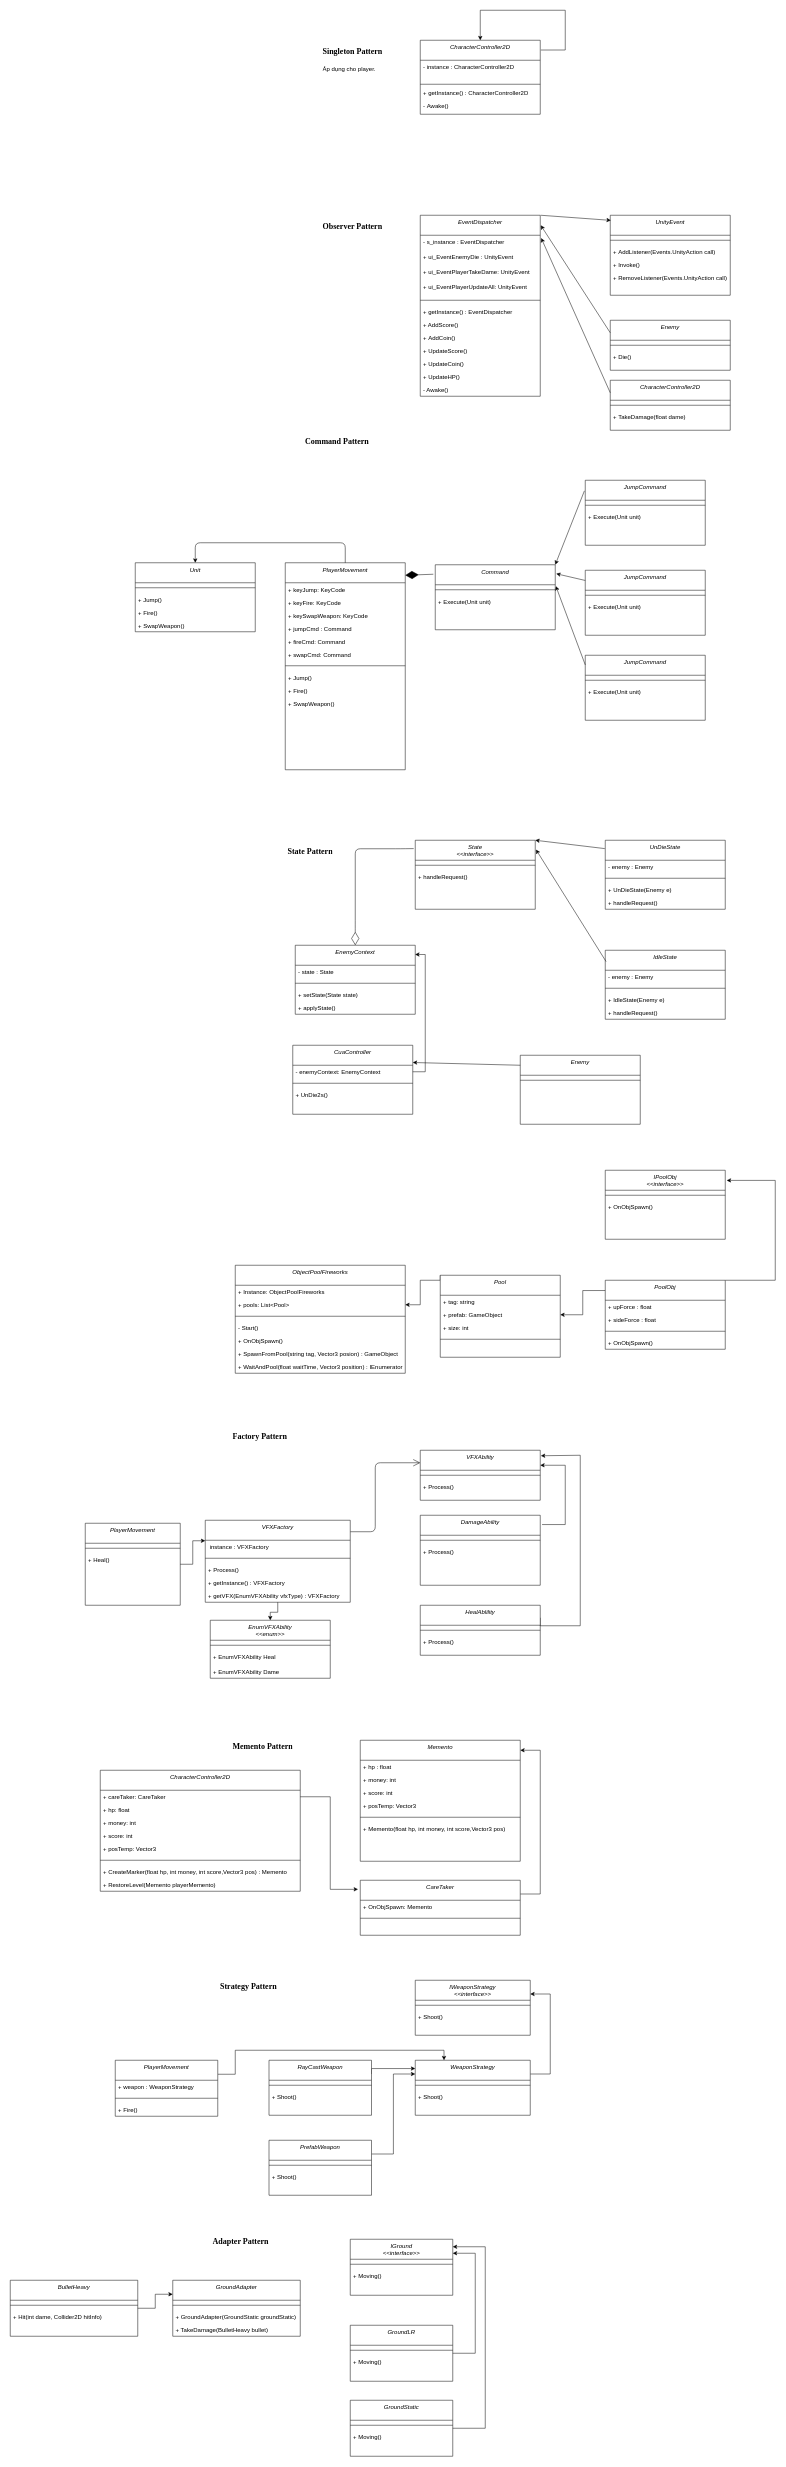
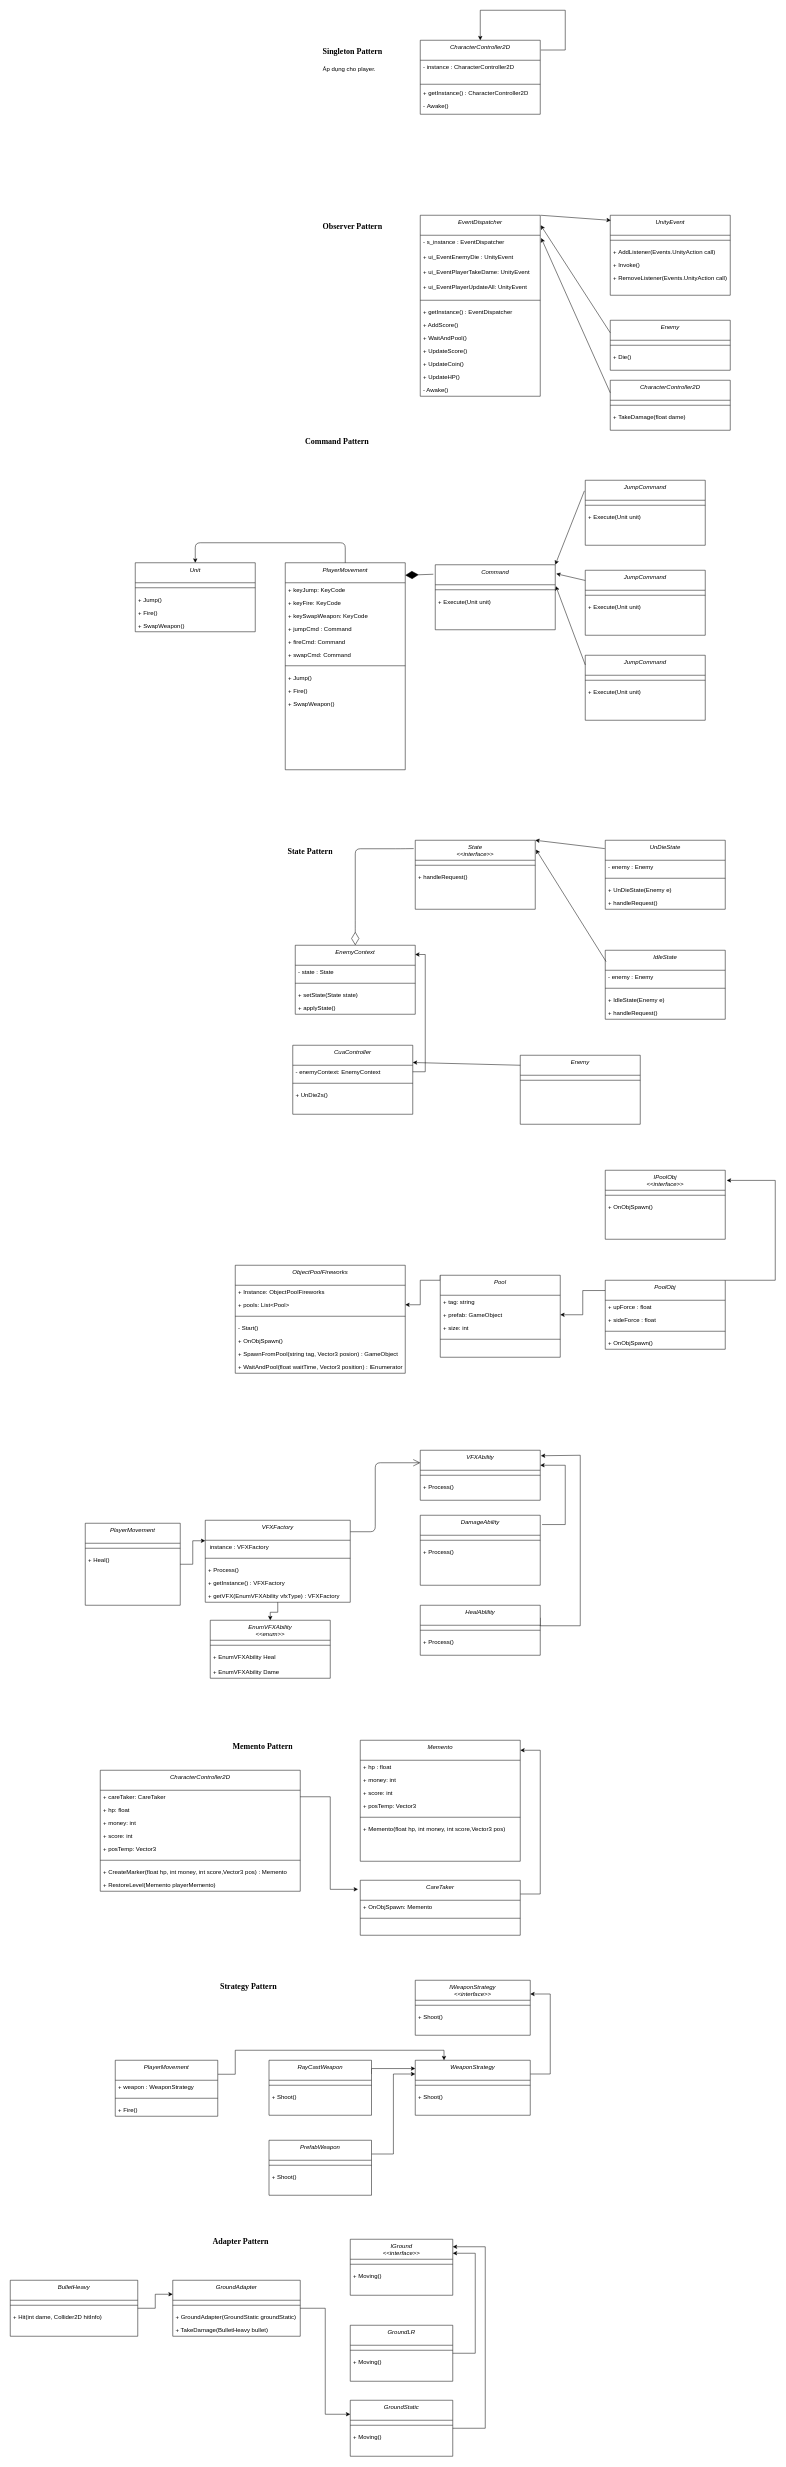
(441, 338) -> (447, 338)
(290, 1455) -> none
none -> (345, 2414)
